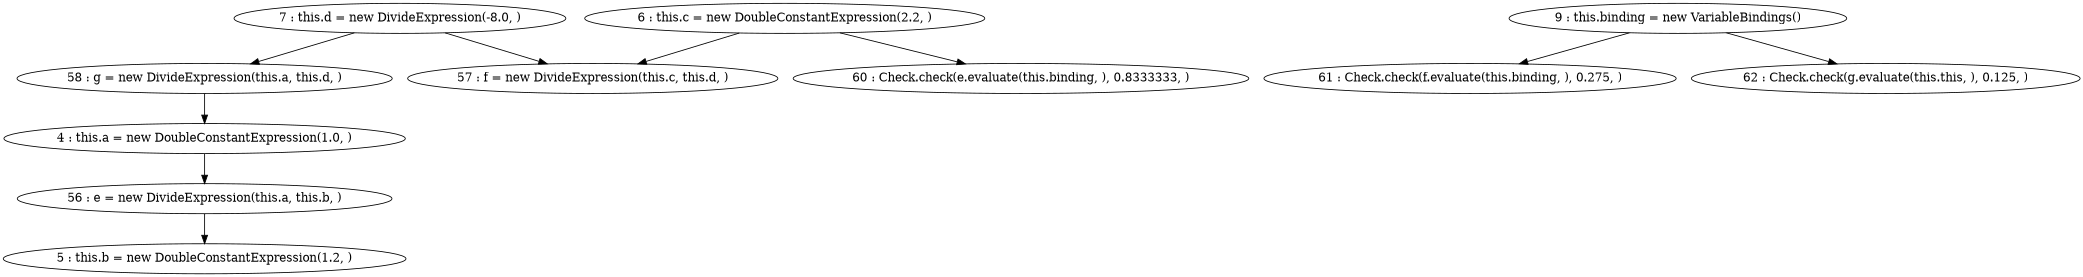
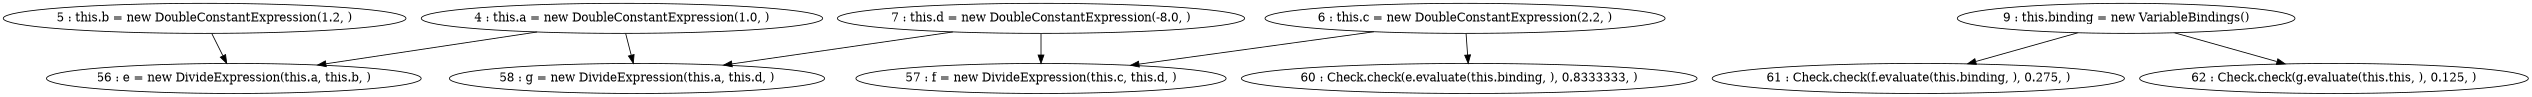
(400, 18) -> (1041, 18)
(205, 104) -> (628, 44)
(205, 225) -> (217, 45)
